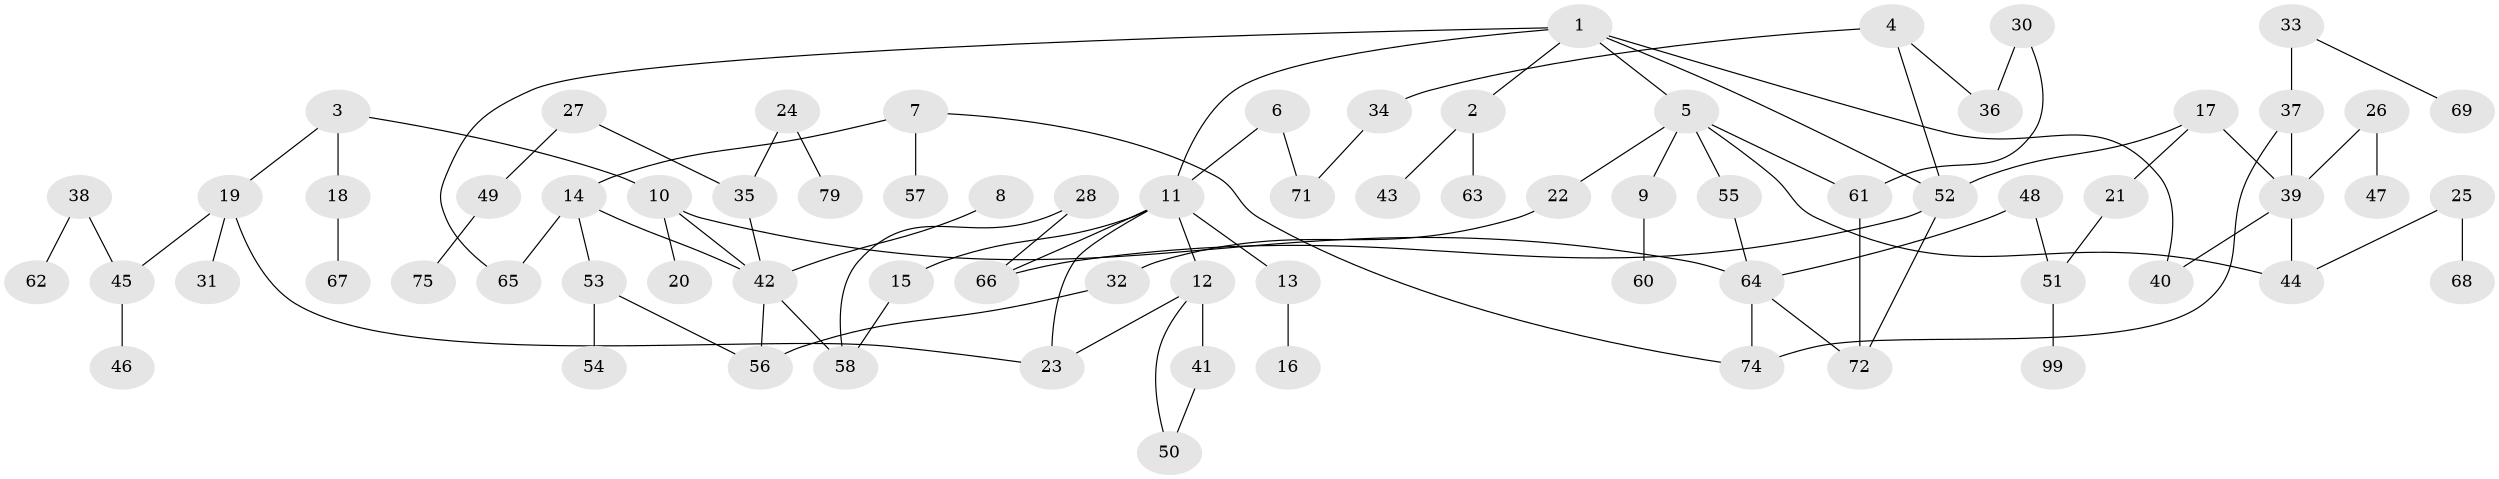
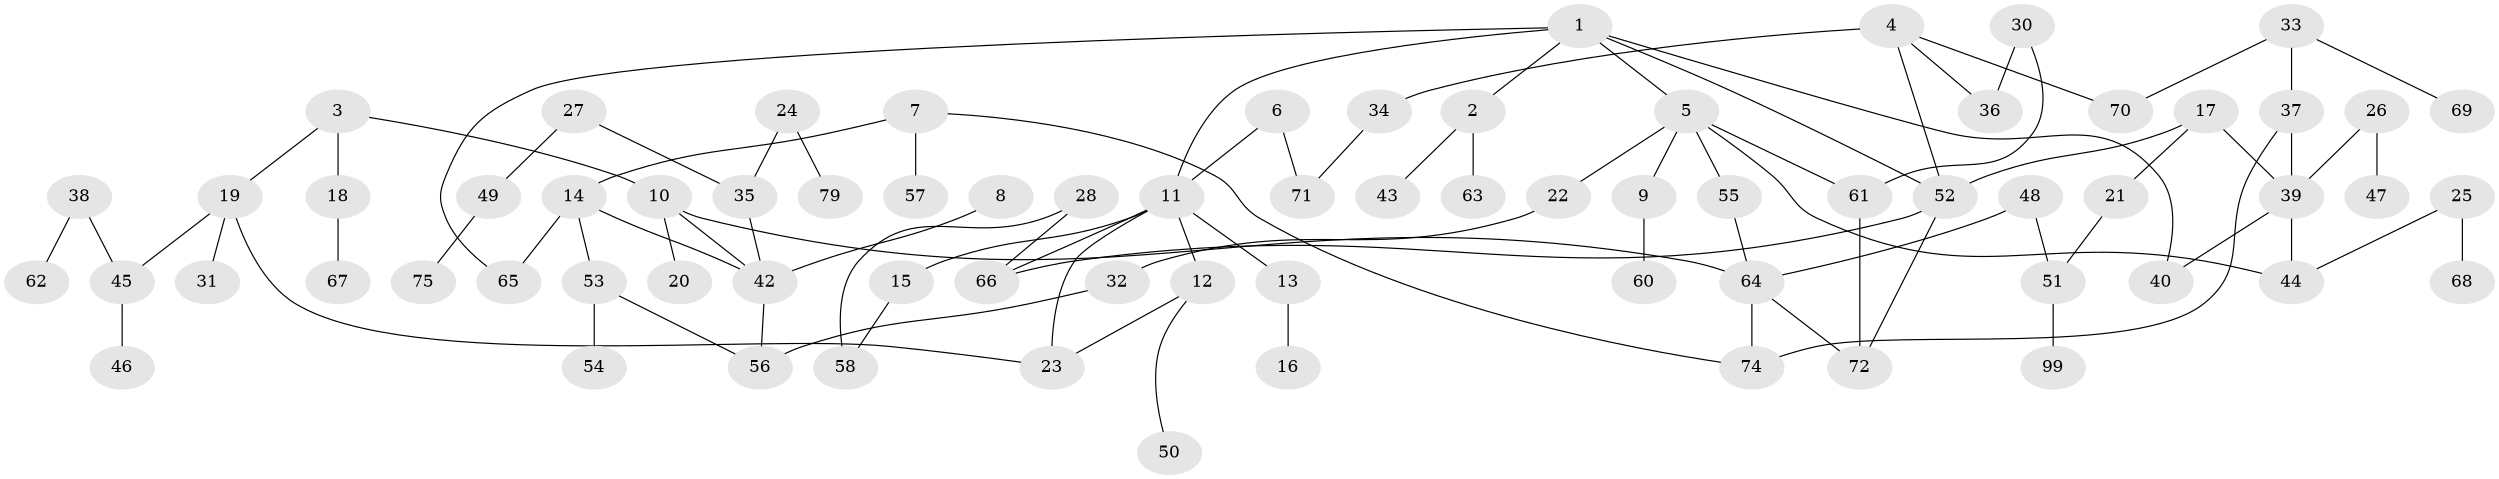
none -> (2121, 111)
(805, 325) -> none
(1203, 368) -> none
